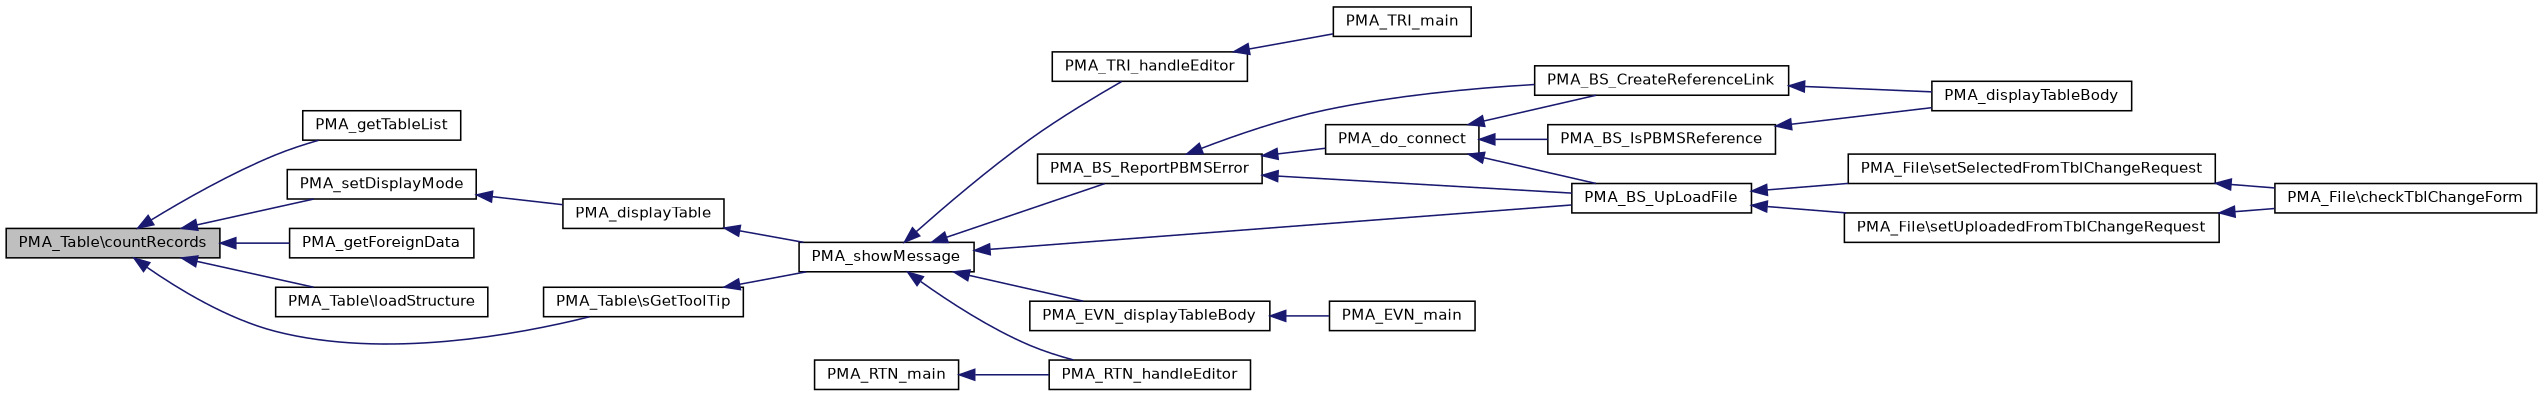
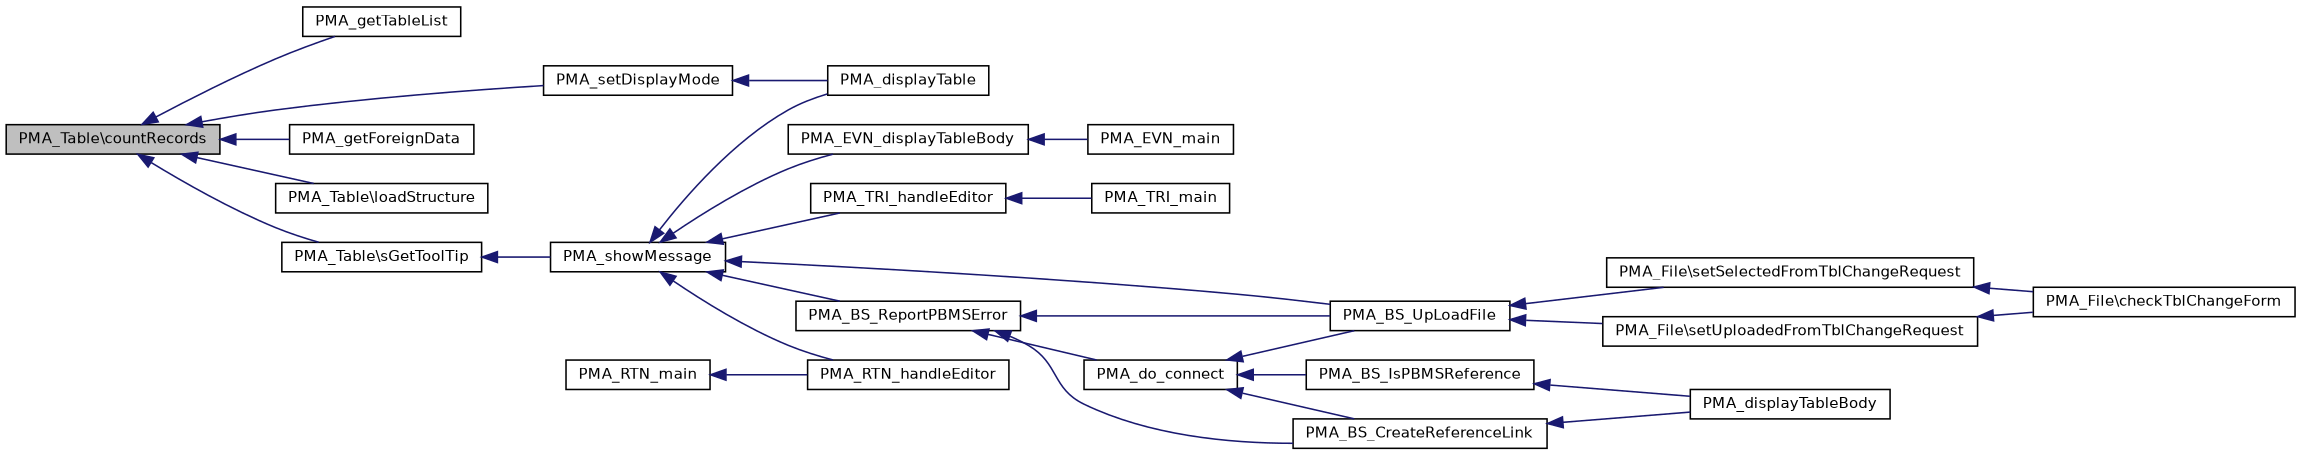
(772, 237) -> (734, 150)
